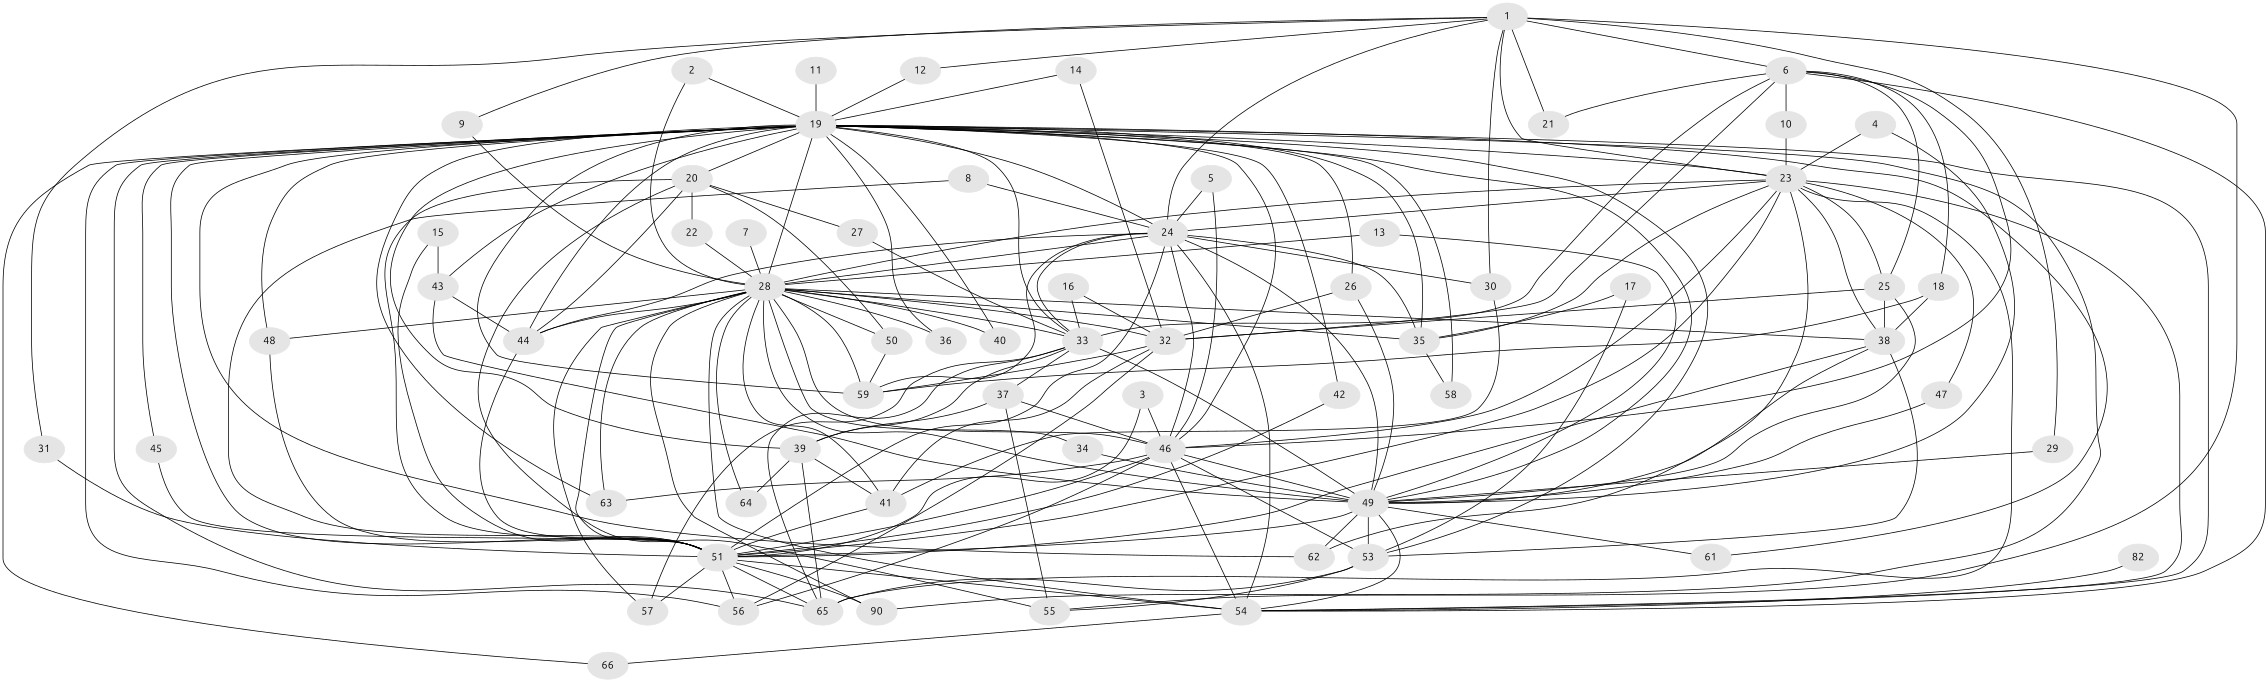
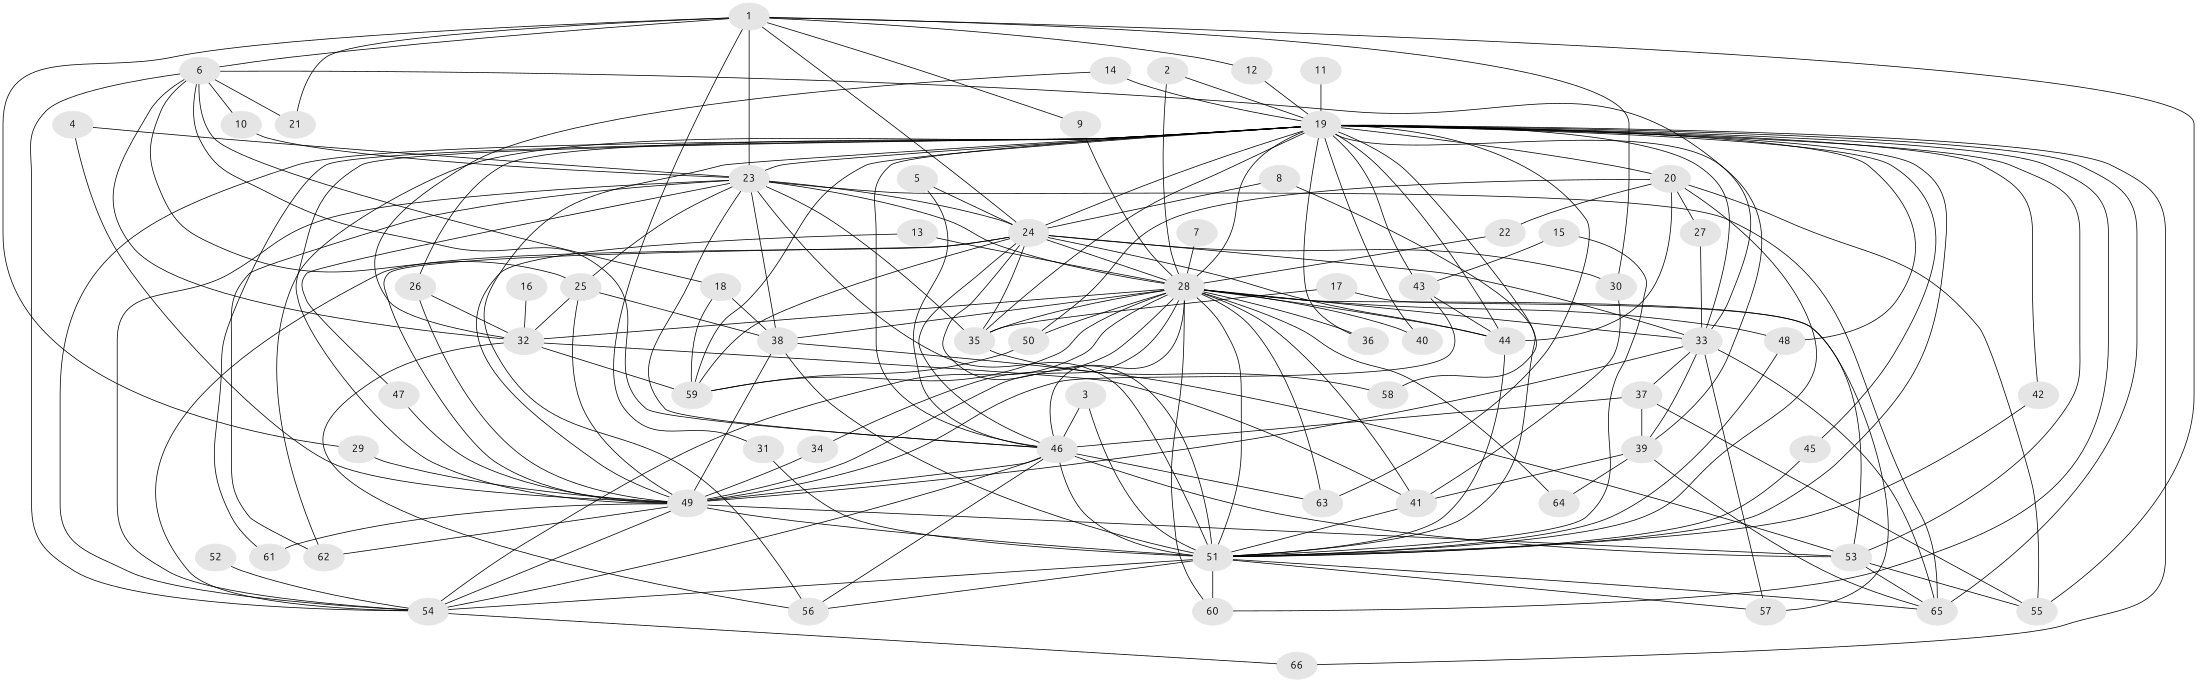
(1077, 318) -> none
(2138, 558) -> (216, 558)
(877, 612) -> (1213, 612)
